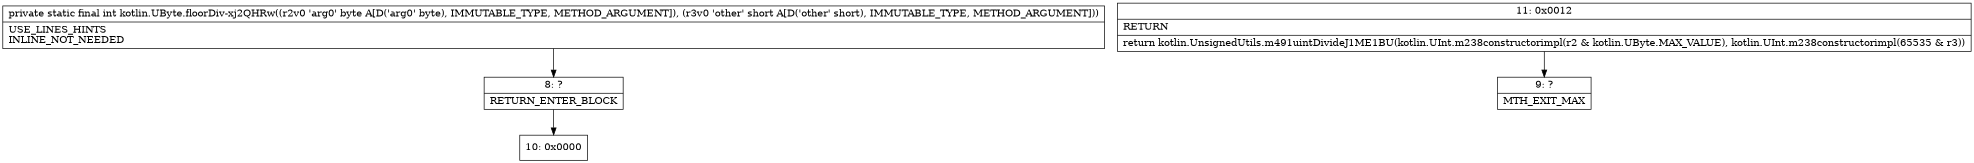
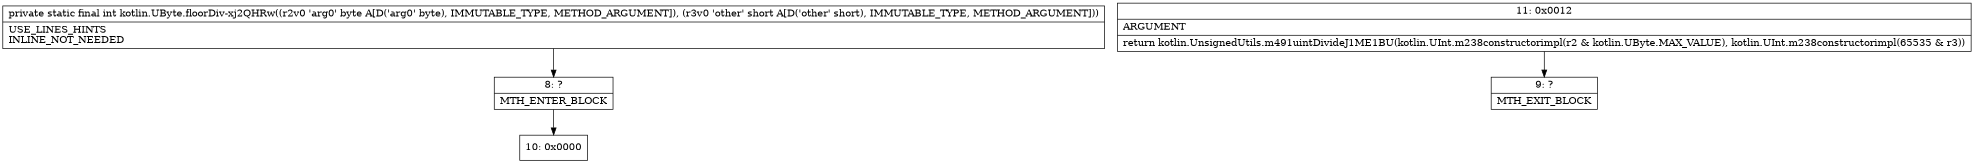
(1146, 27) -> (1154, 27)
(554, 101) -> (554, 101)
(1544, 101) -> (1544, 101)
